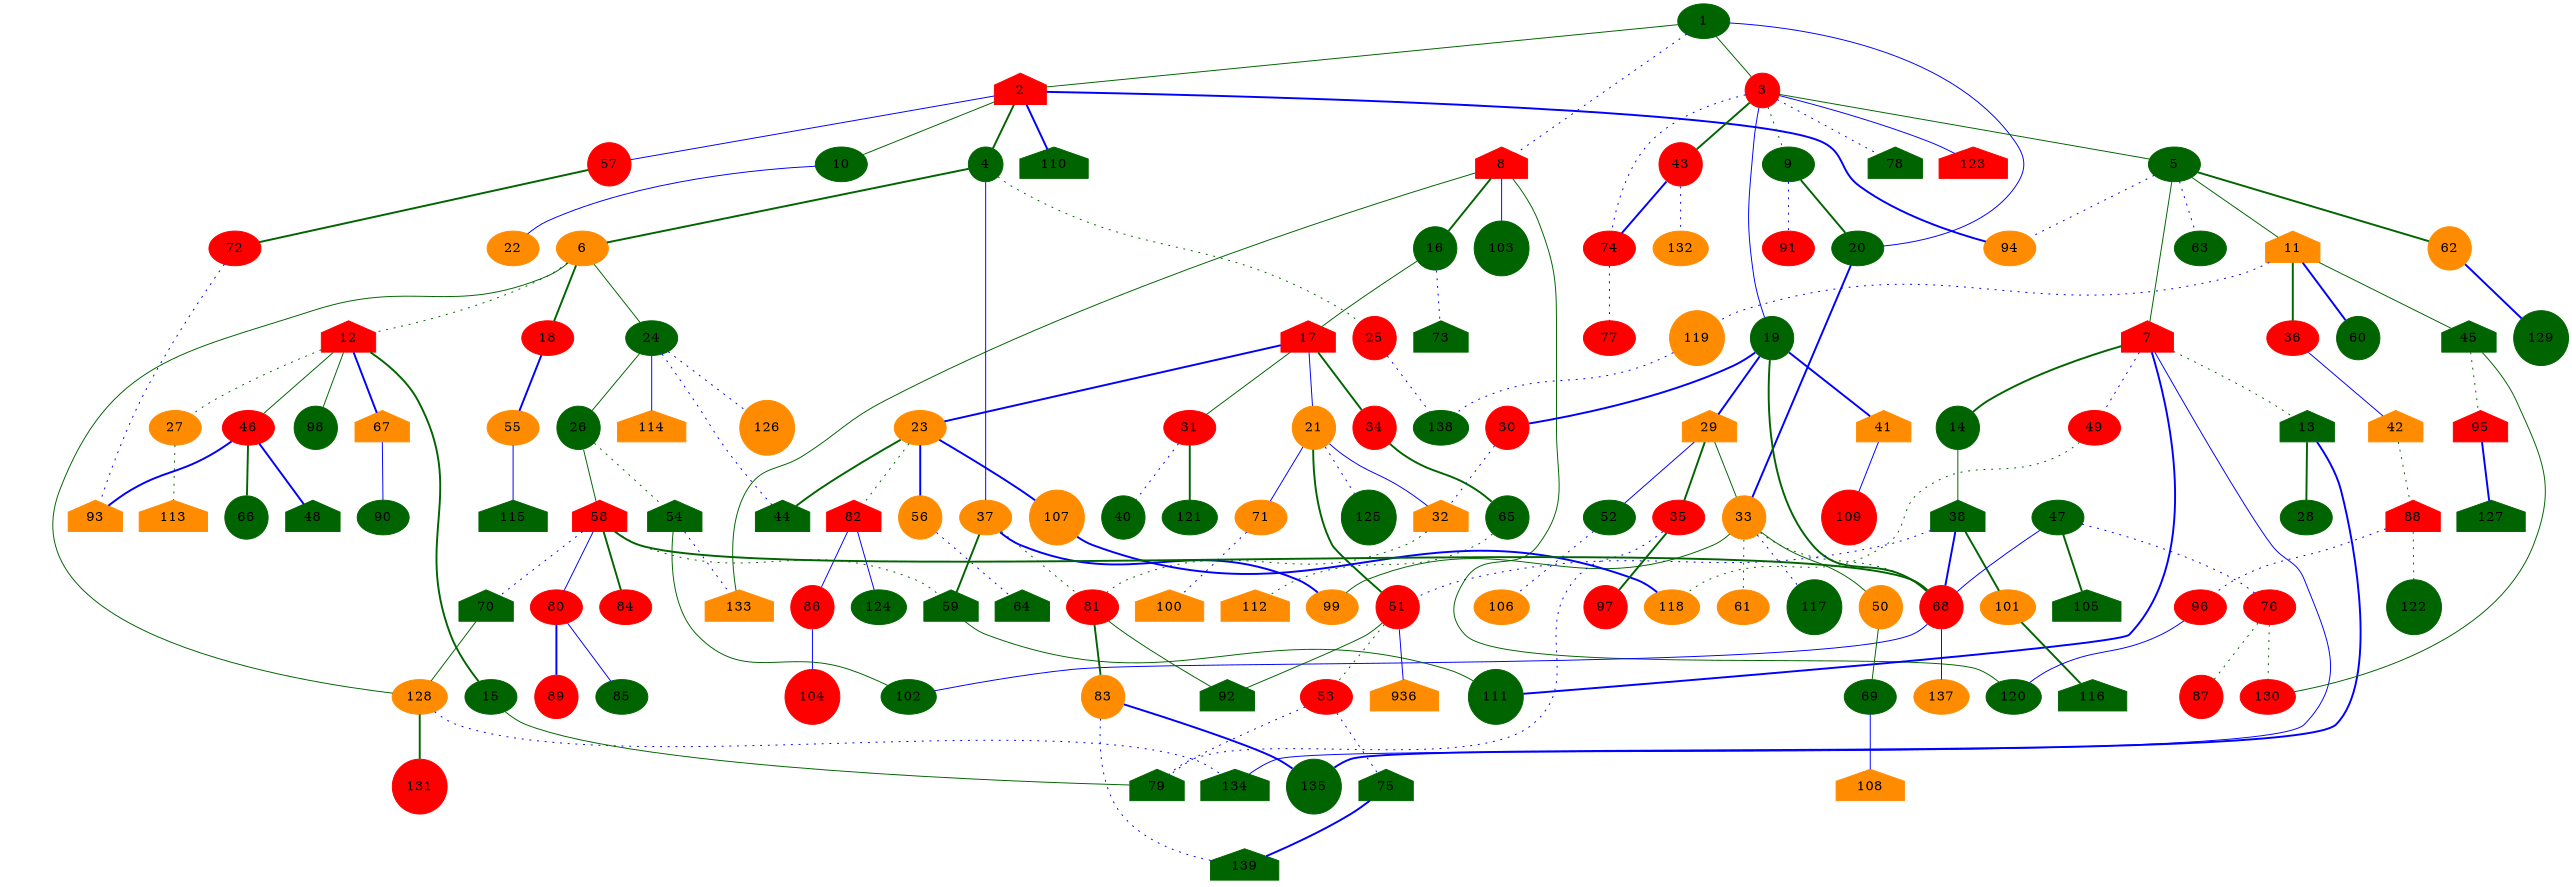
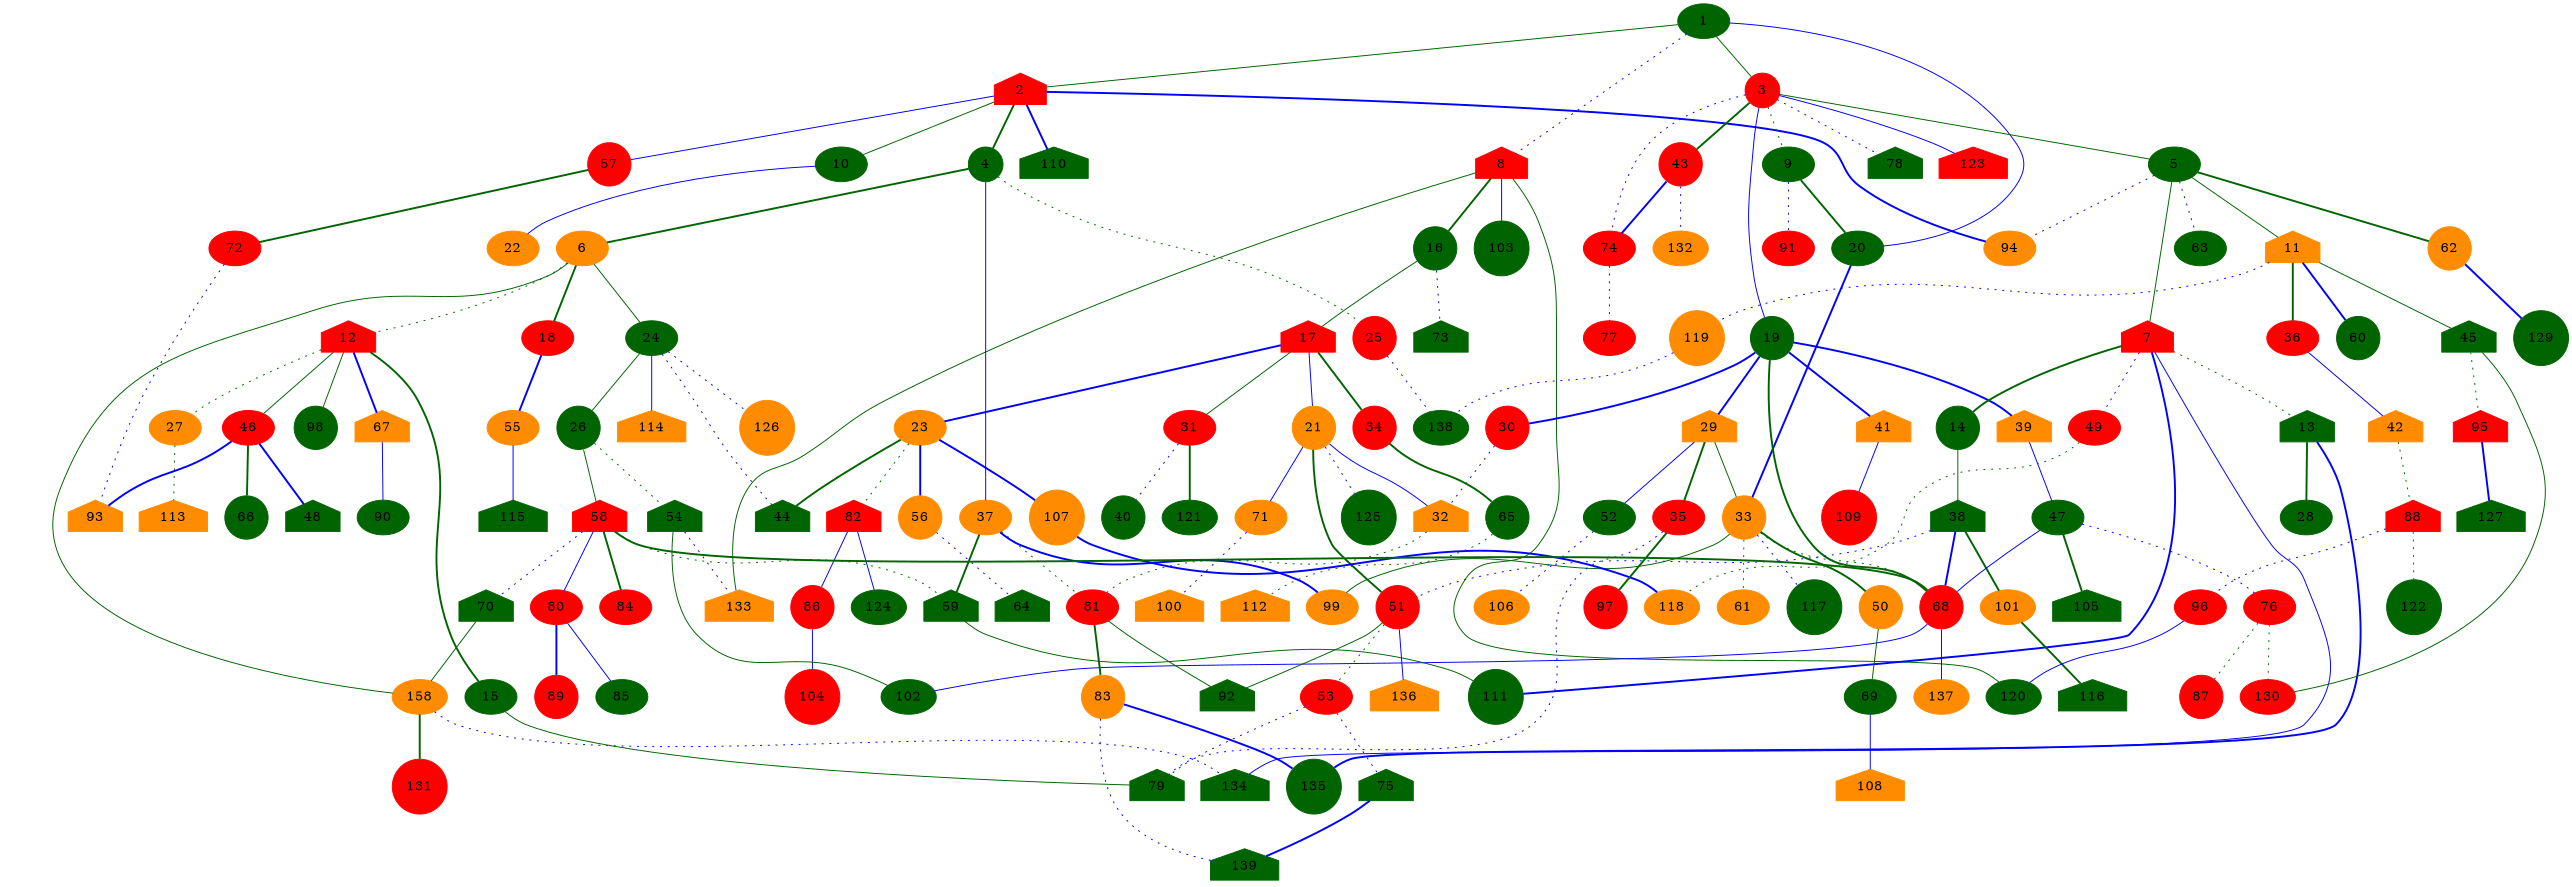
none -> (2024, 428)
(1814, 561) -> (1814, 561)
(420, 697) -> (420, 697)
(1404, 697) -> (1404, 697)
